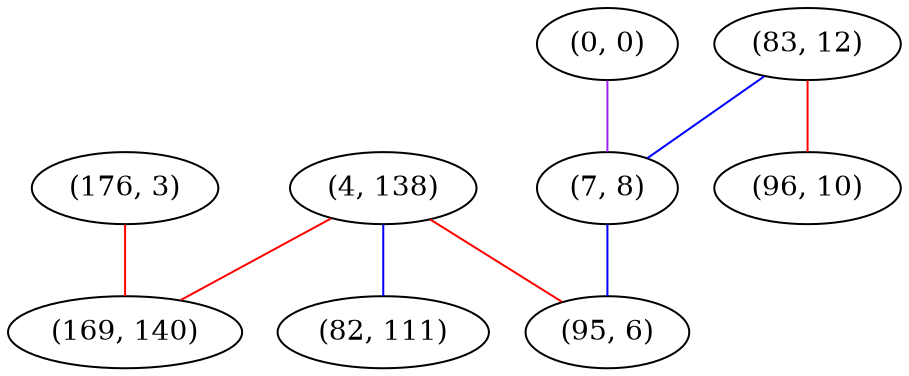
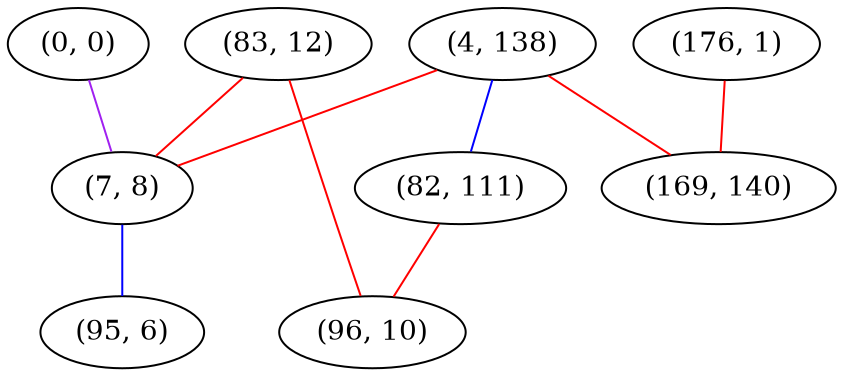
(706, 117) -> (199, 117)
(125, 188) -> (727, 44)
none -> (416, 260)
(496, 261) -> (314, 116)
